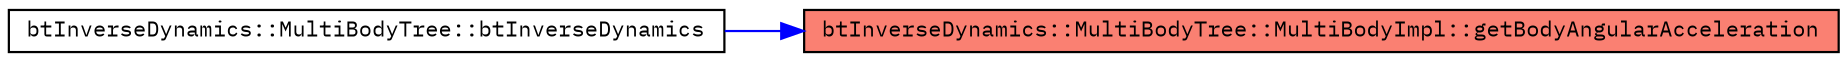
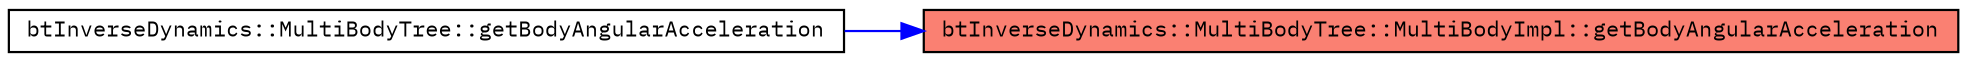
(367, 31) -> (426, 31)
